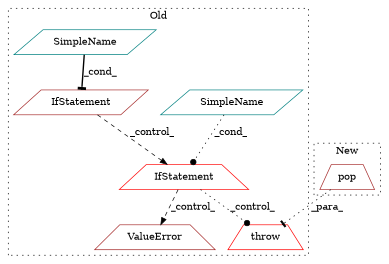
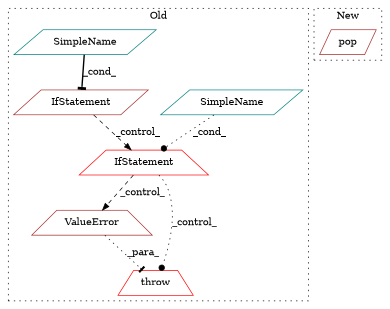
(347, 177) -> (348, 42)
(303, 209) -> (122, 252)
